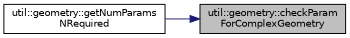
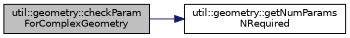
(178, 19) -> (162, 19)
